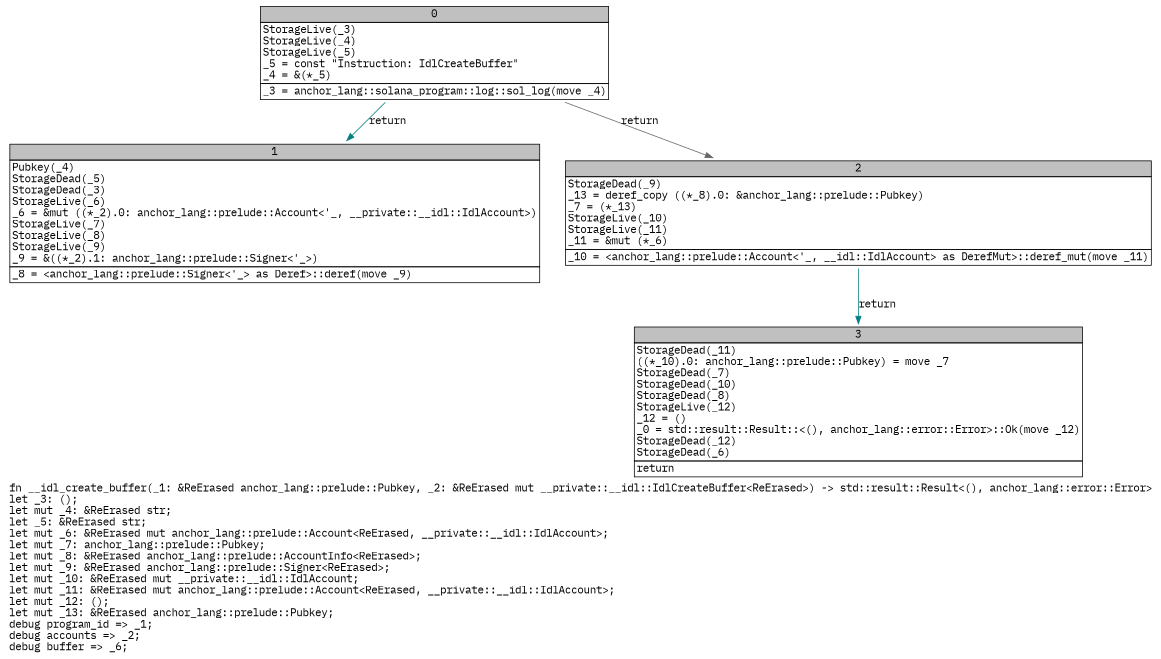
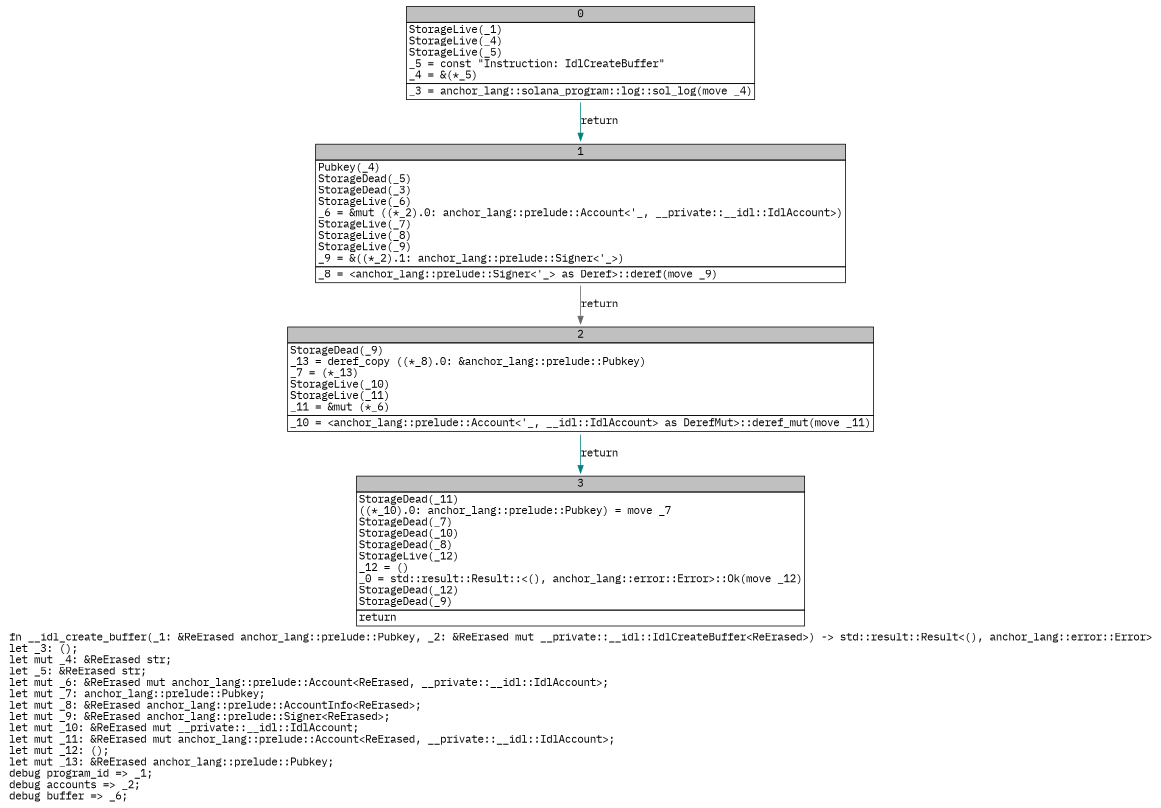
(310, 30) -> (456, 30)
(635, 129) -> (581, 301)
(684, 453) -> (406, 602)
